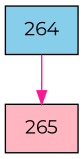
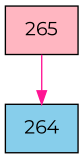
(42, 73) -> (42, 73)
